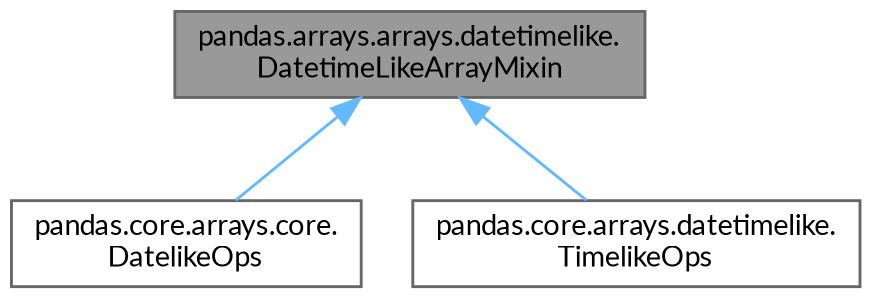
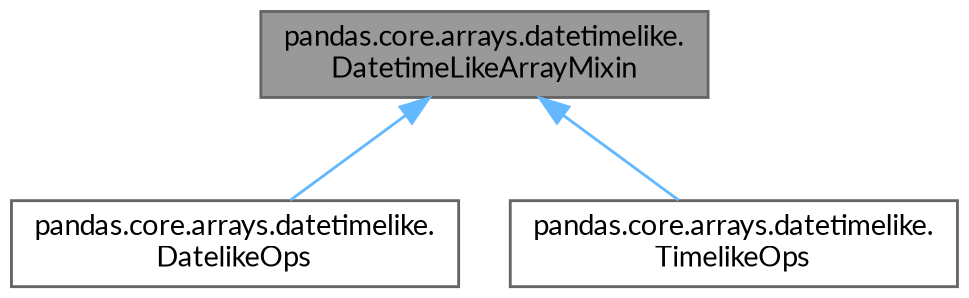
(410, 54) -> (484, 54)
(186, 244) -> (235, 244)
